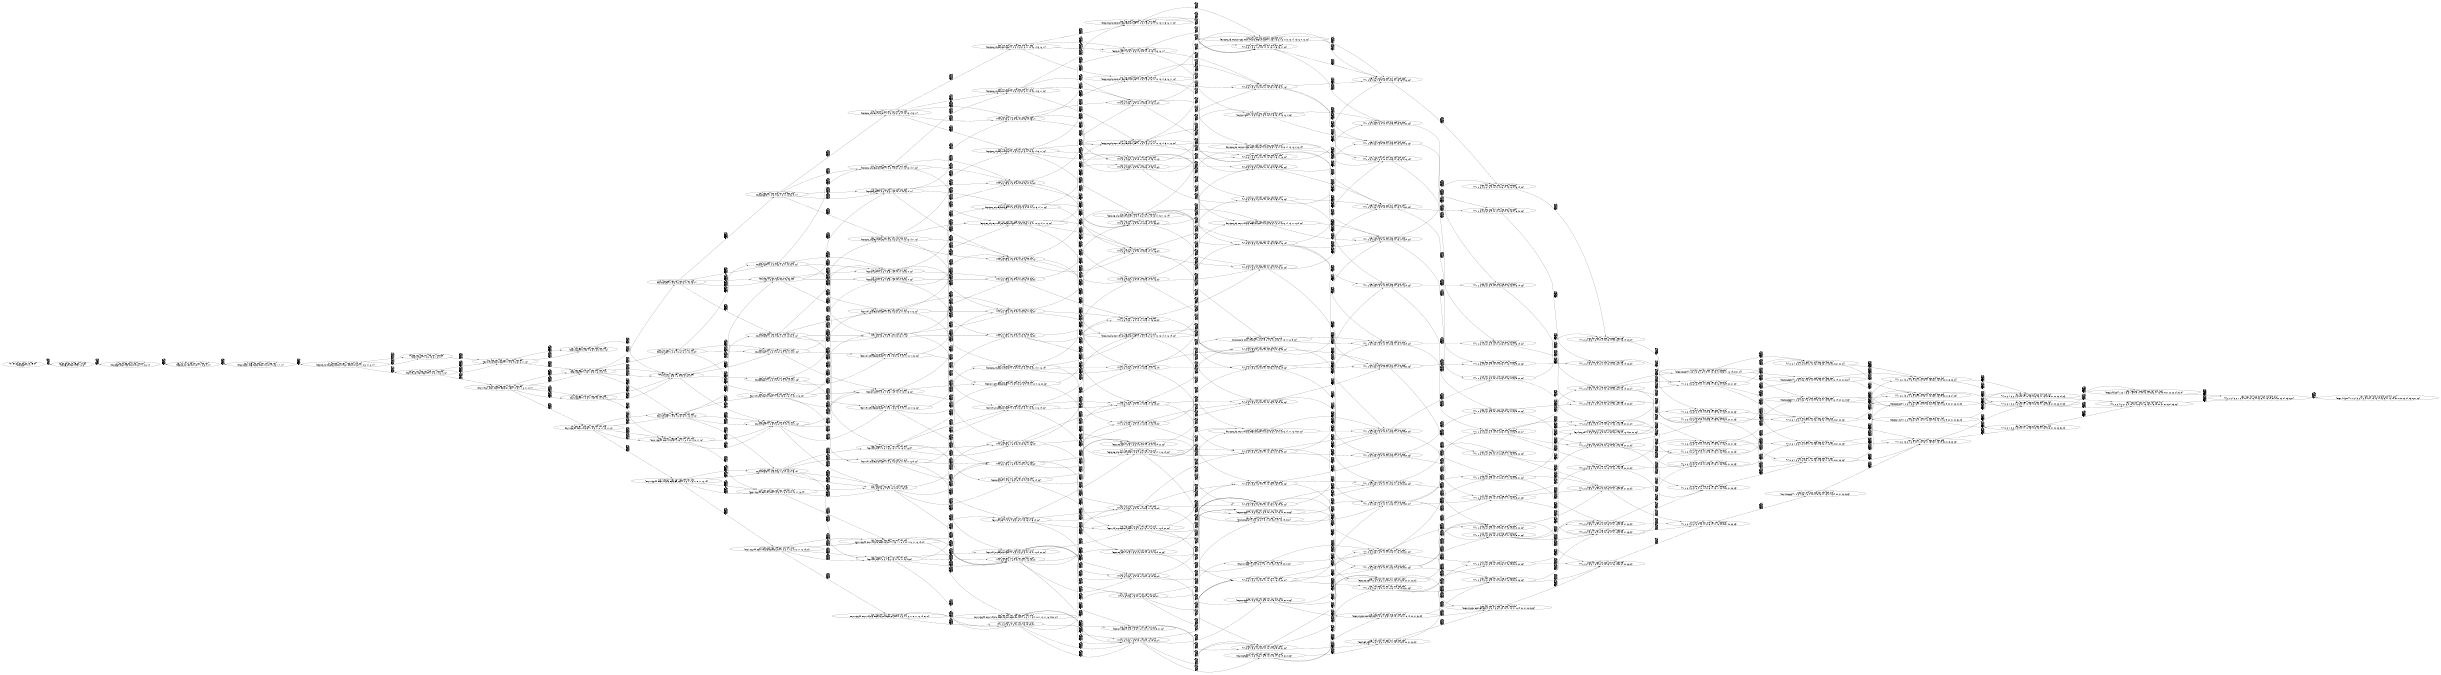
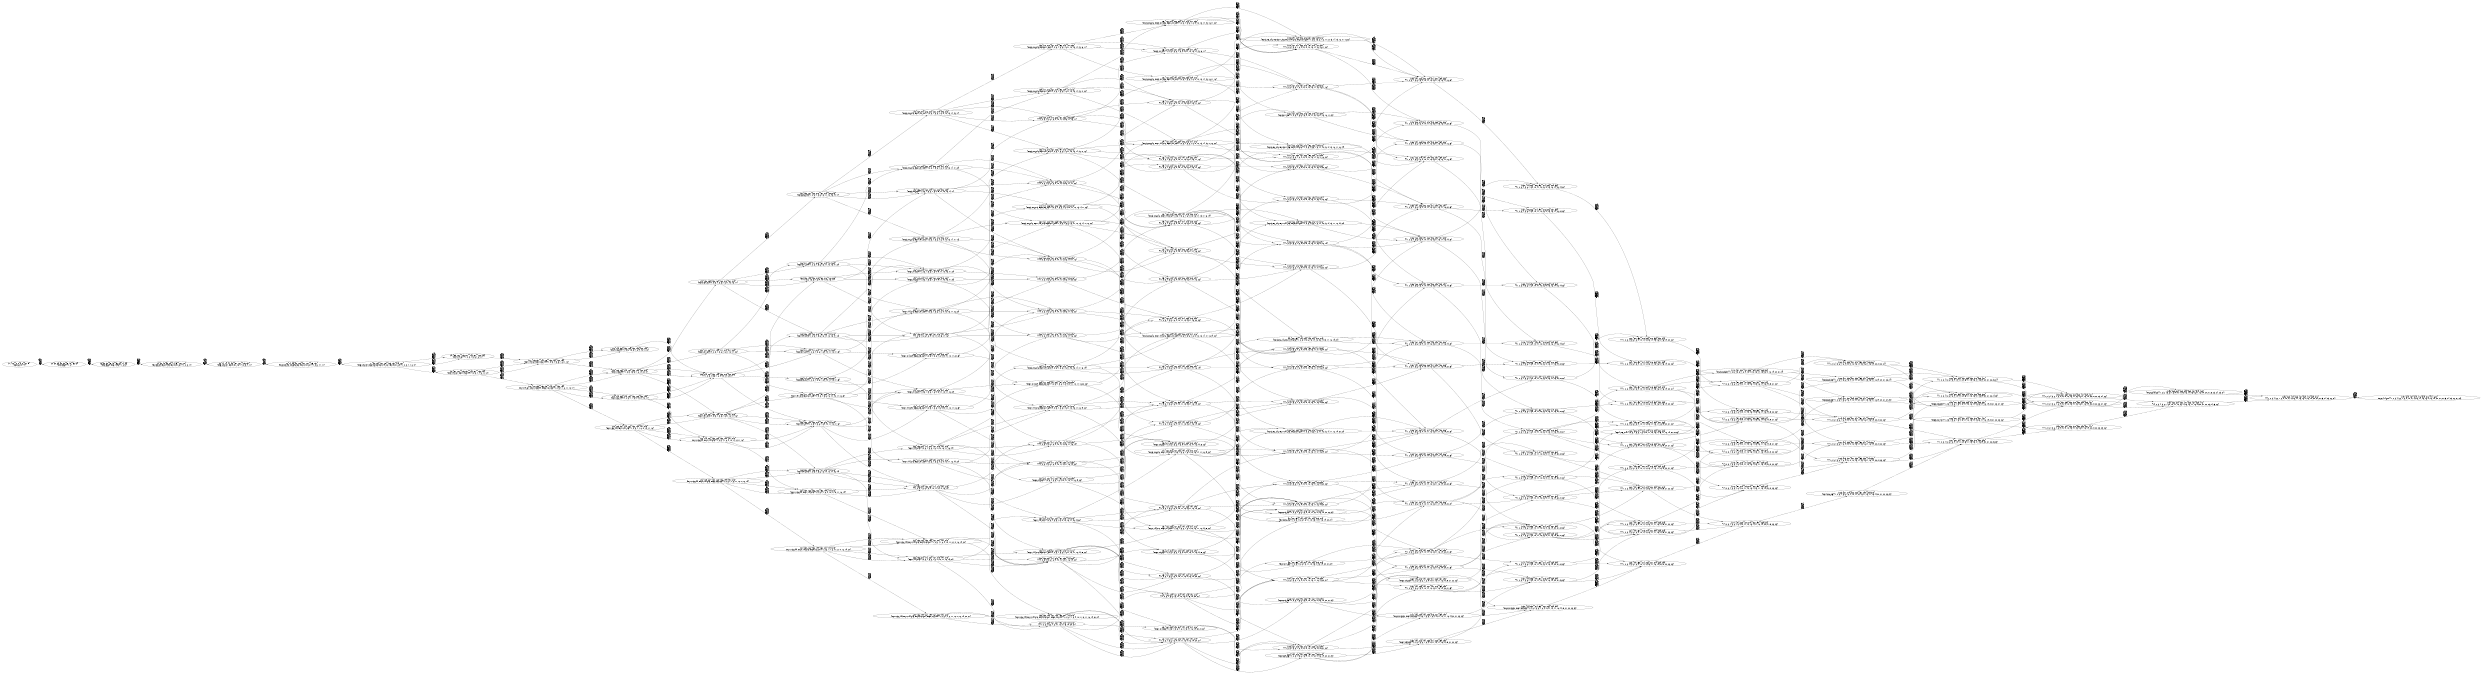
none -> (19, 364)
